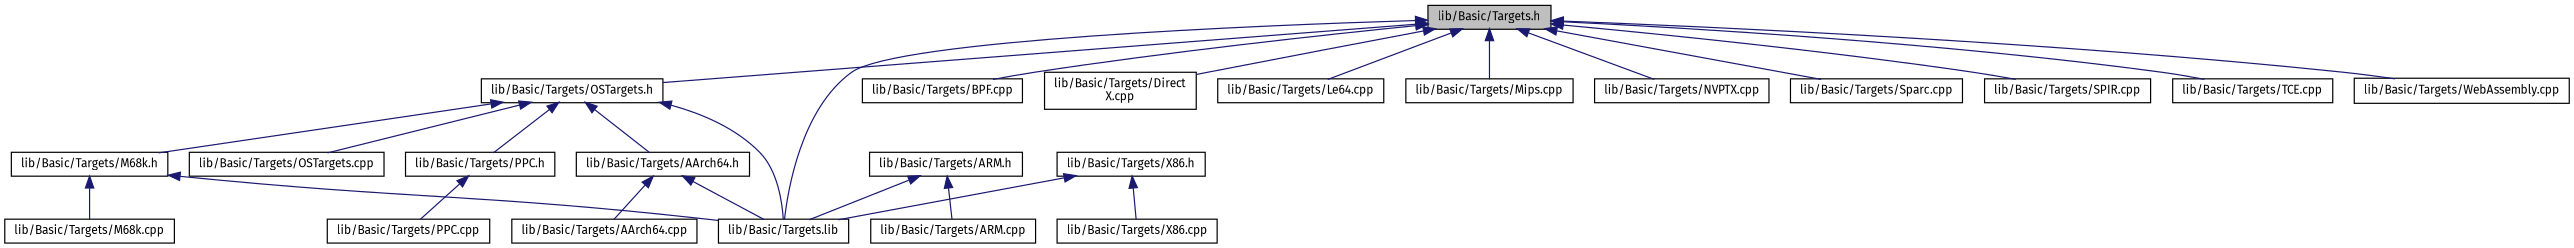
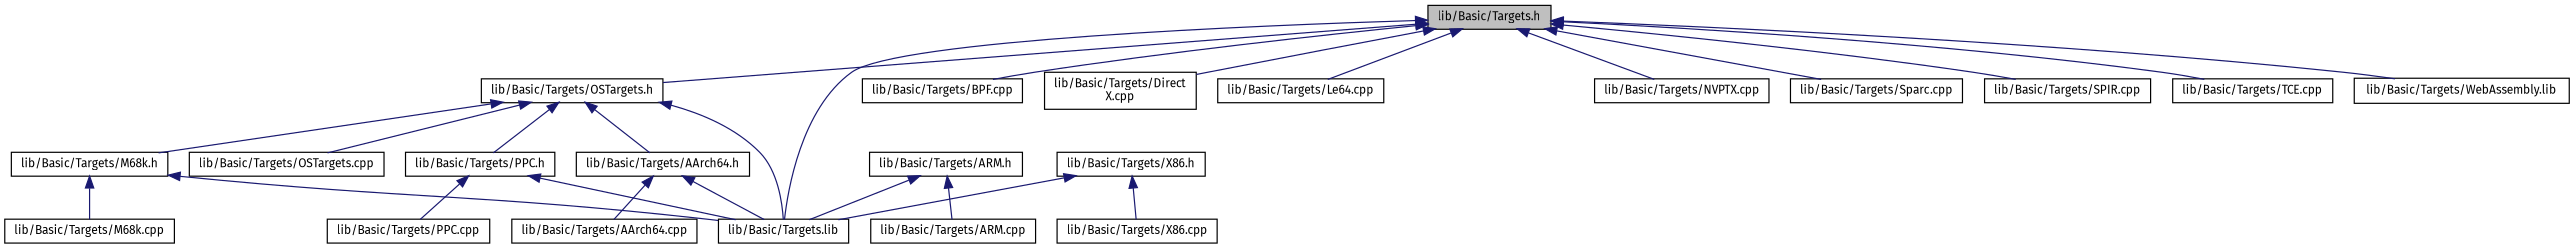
(1489, 91) -> none
(2462, 91) -> (2462, 91)
none -> (643, 200)
